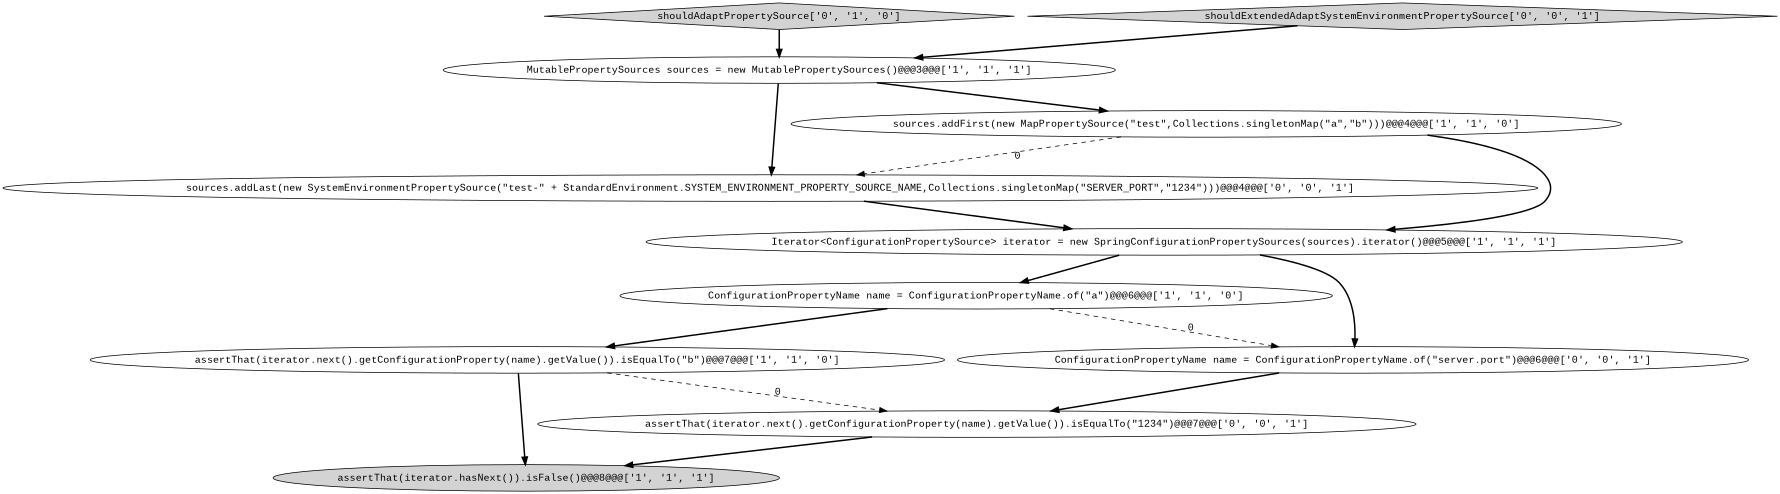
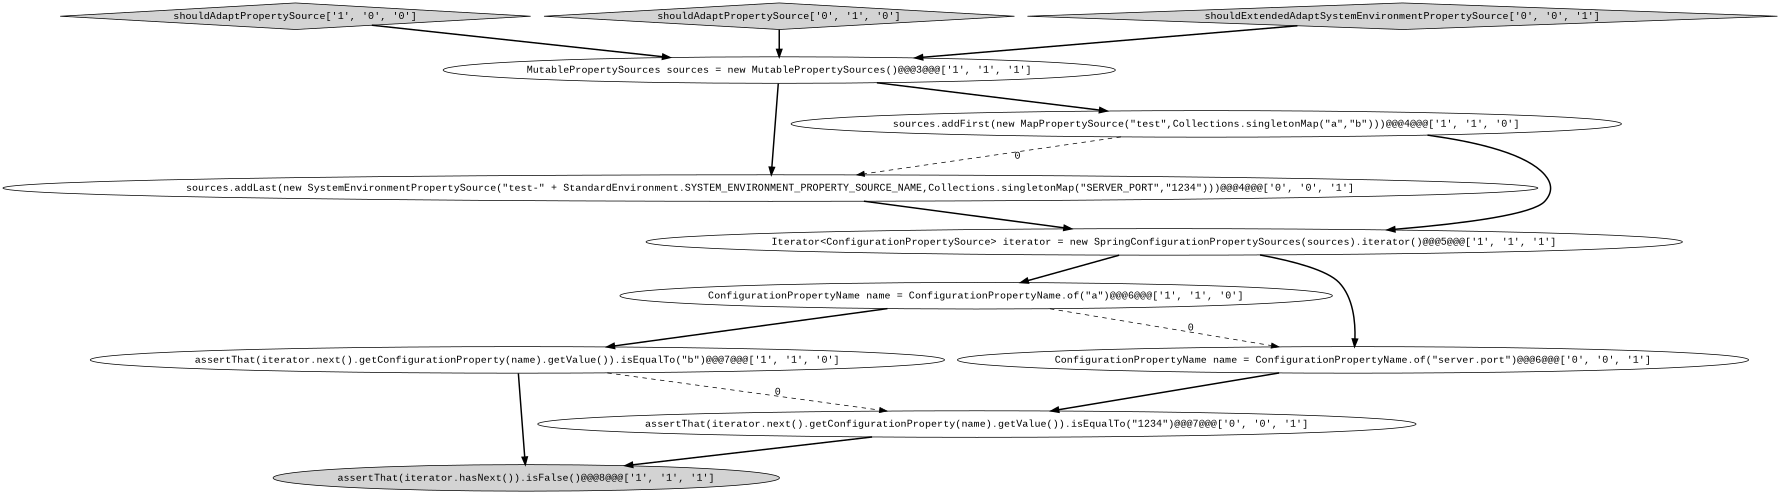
none -> (295, 16)
